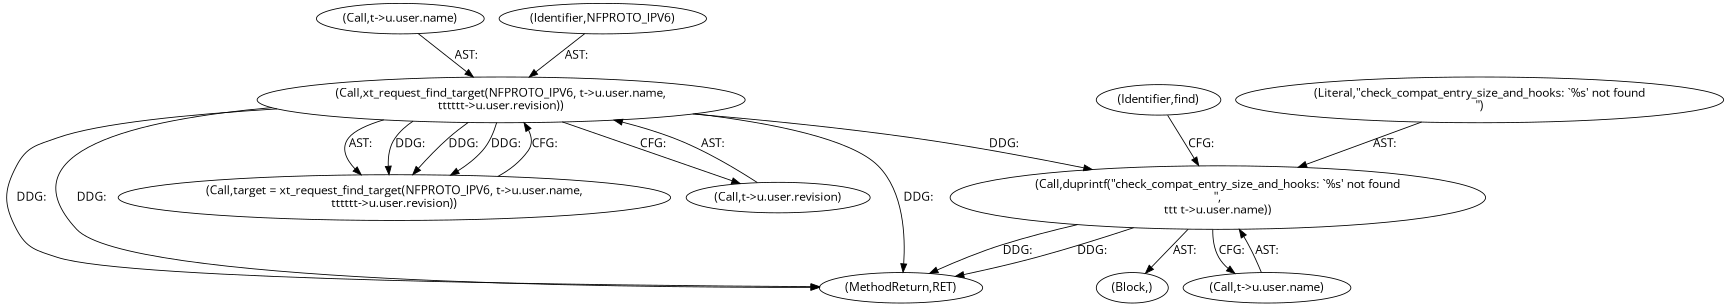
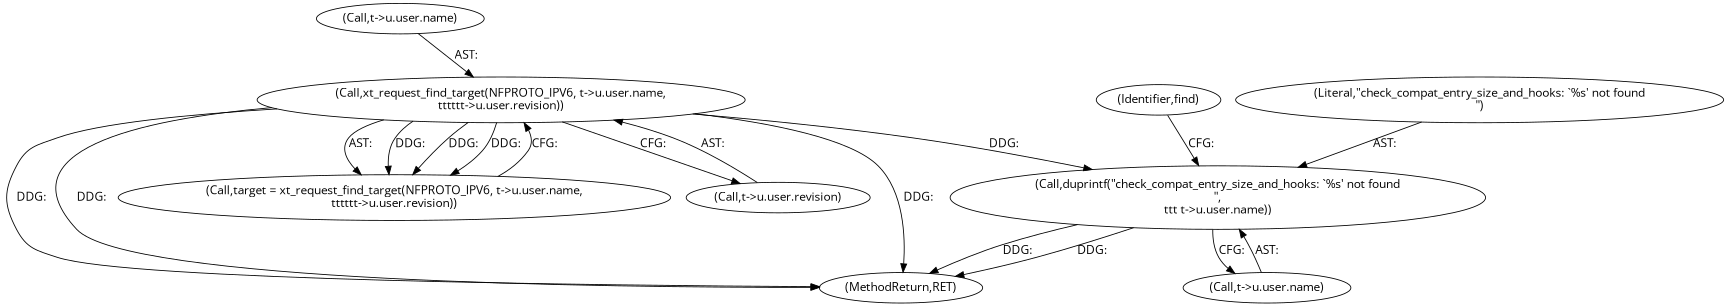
(603, 19) -> none
(1132, 288) -> none
